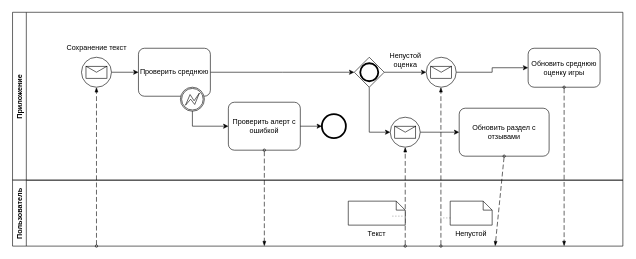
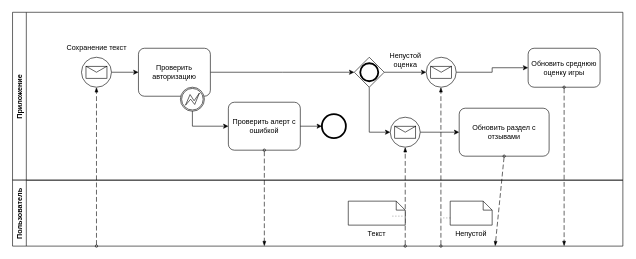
(174, 72) -> (174, 72)
